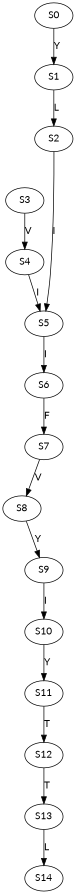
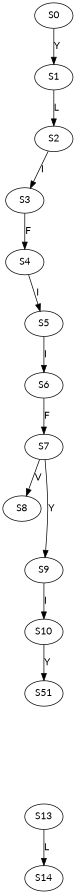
(53, 228) -> (41, 166)
(28, 231) -> (28, 231)
(32, 536) -> (48, 505)
(44, 693) -> (44, 693)
(44, 755) -> none
